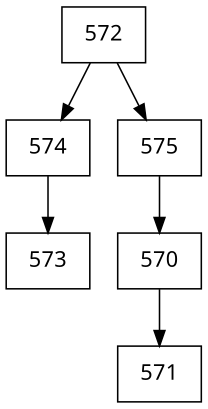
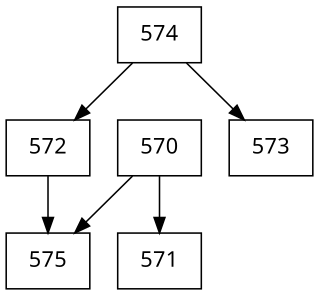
(79, 84) -> (109, 86)
(160, 197) -> (109, 199)
